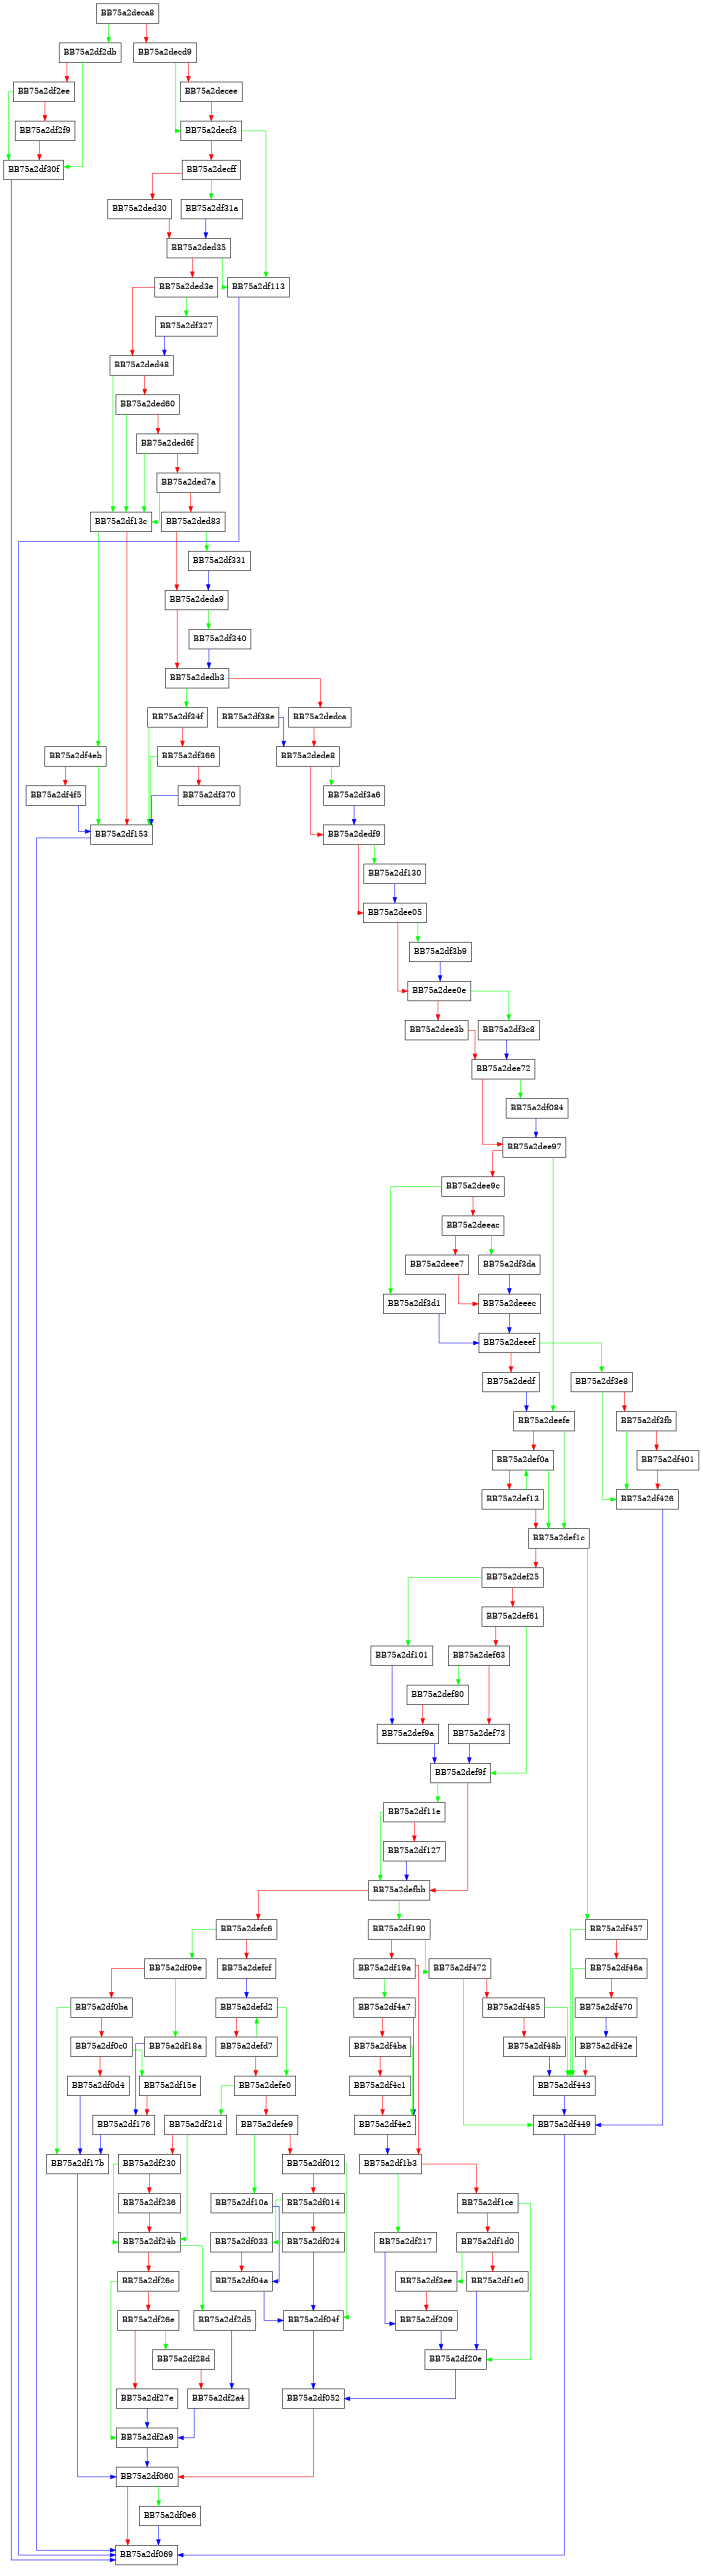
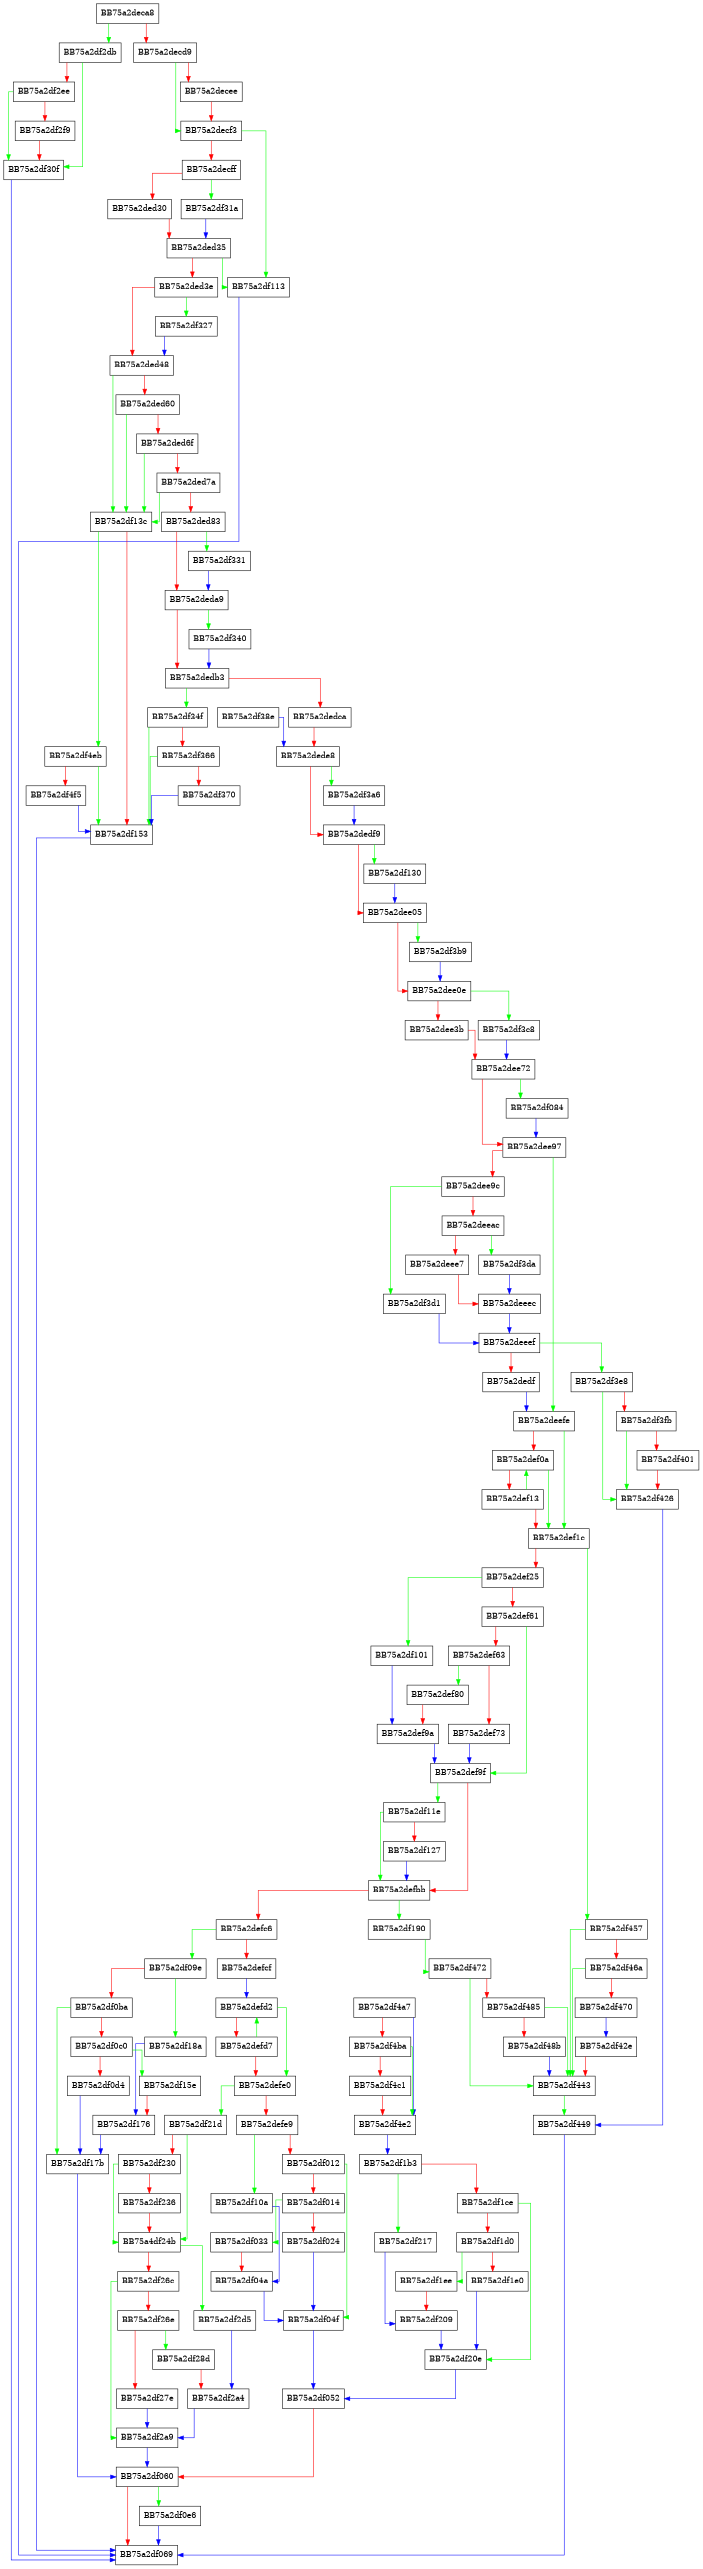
(384, 1969) -> none
(464, 2084) -> (470, 2061)
(564, 2103) -> (564, 2103)
(149, 2242) -> (149, 2242)
(426, 2281) -> (426, 2281)
